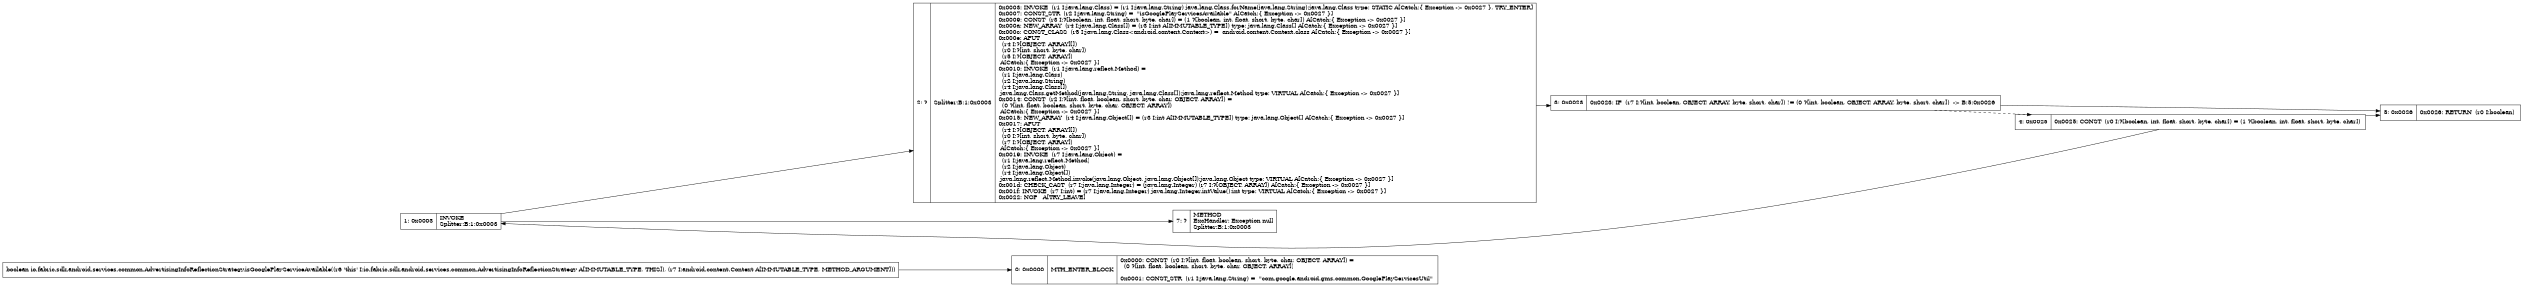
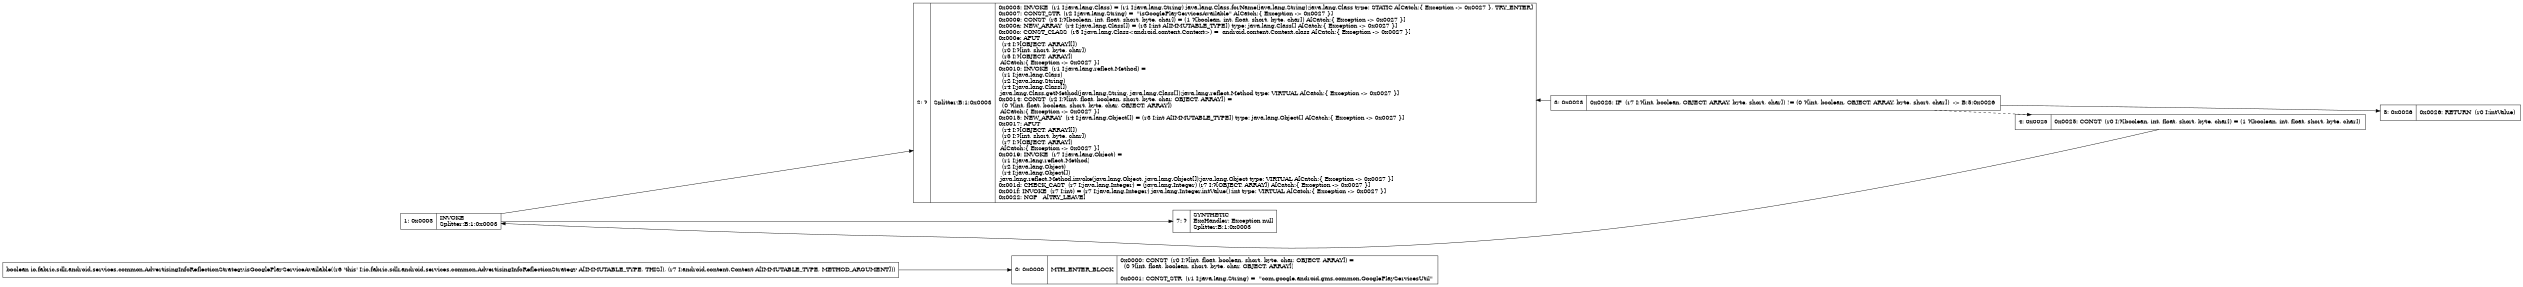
(1541, 106) -> (1546, 100)
(2468, 112) -> (2468, 112)
(2371, 116) -> none
(1207, 215) -> (1211, 215)
